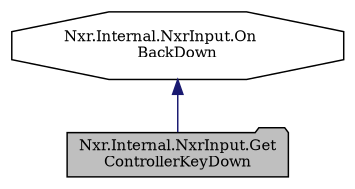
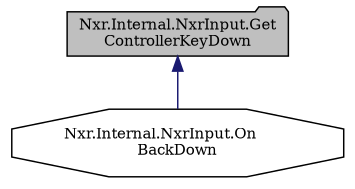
(178, 113) -> (178, 90)
